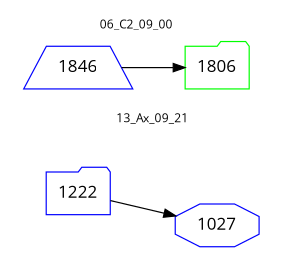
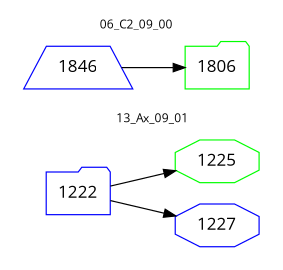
(153, 119) -> (153, 119)
none -> (217, 161)
(217, 225) -> (217, 225)
